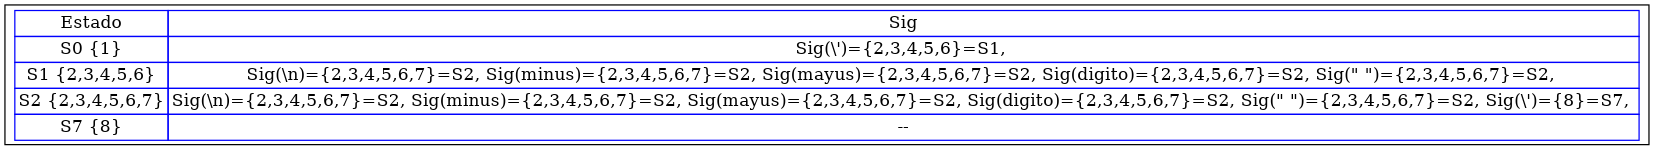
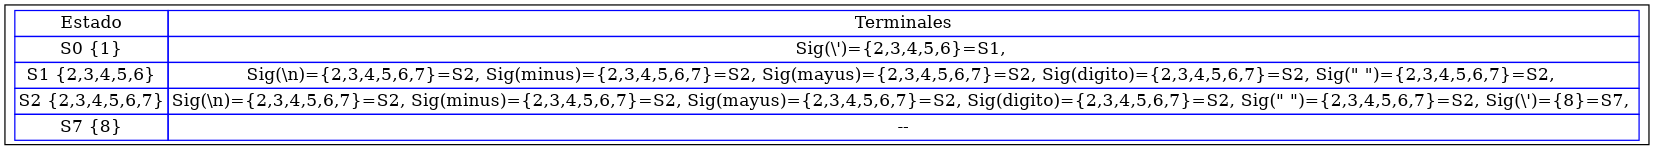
(904, 23) -> (904, 23)
